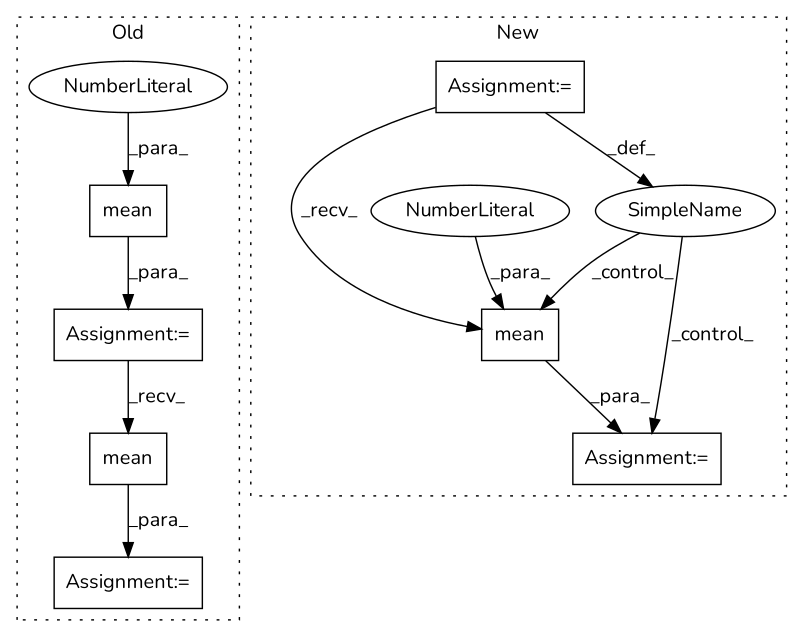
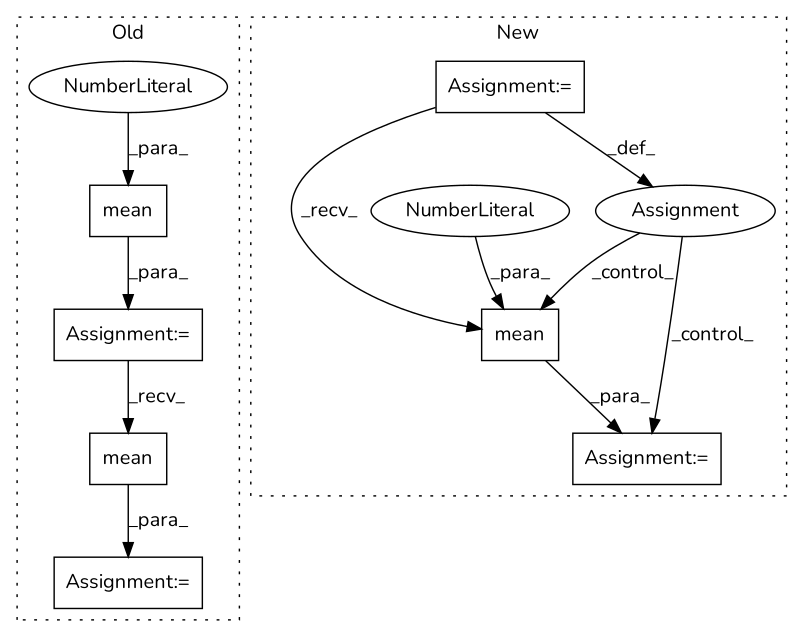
(685, 211) -> (685, 211)
